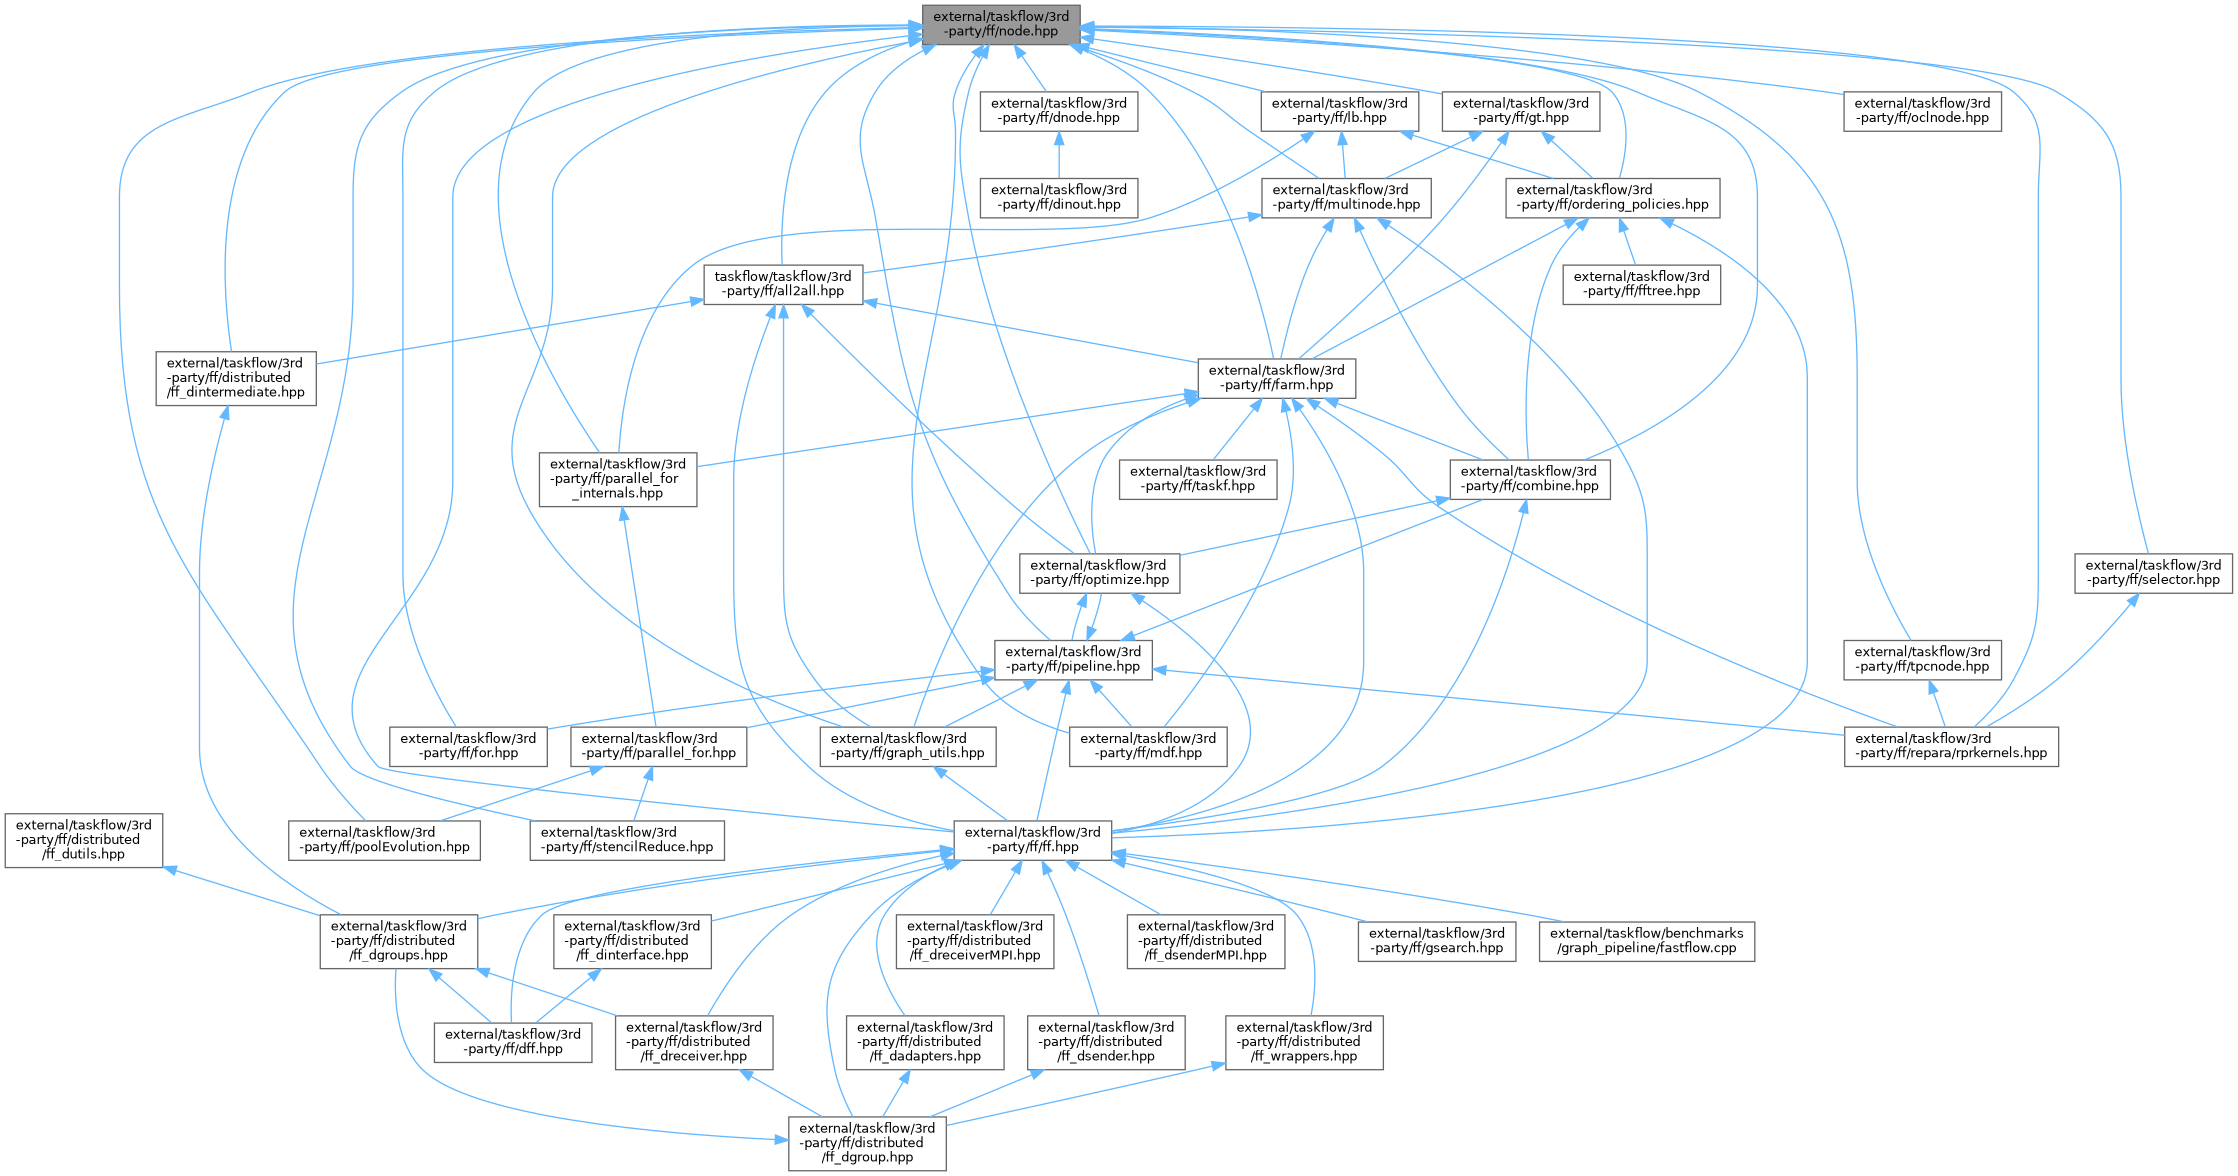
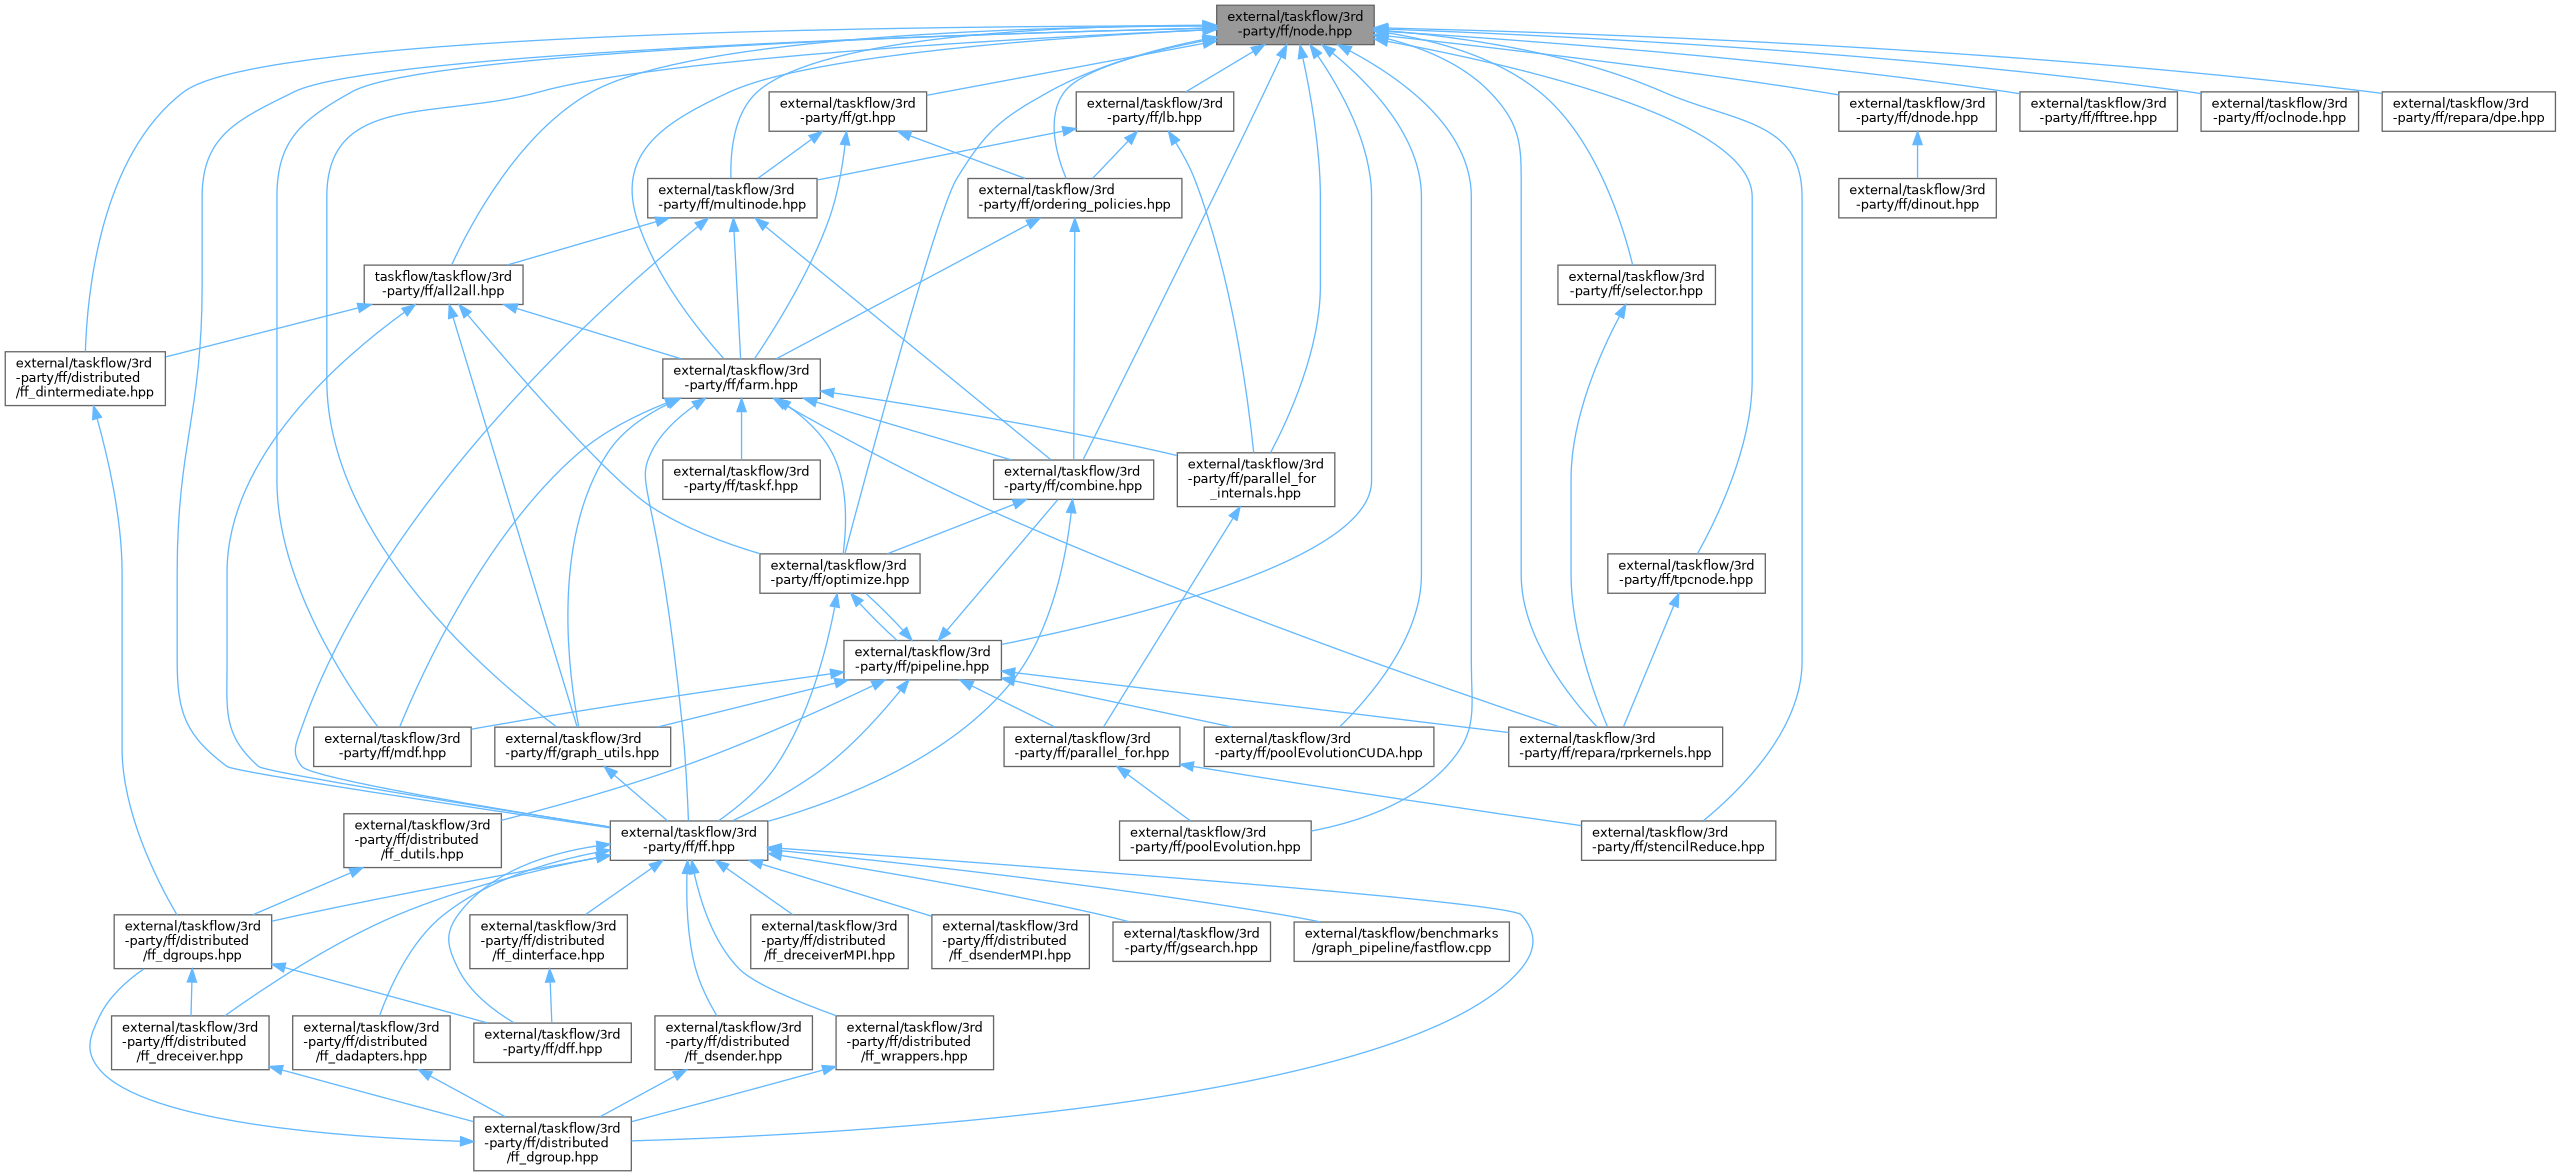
none -> (2469, 112)
(1630, 248) -> (1704, 56)
(469, 747) -> (1319, 747)
(1726, 748) -> none
none -> (700, 760)
